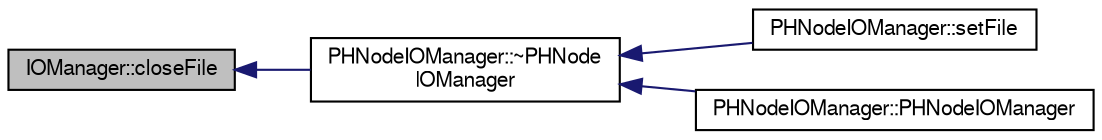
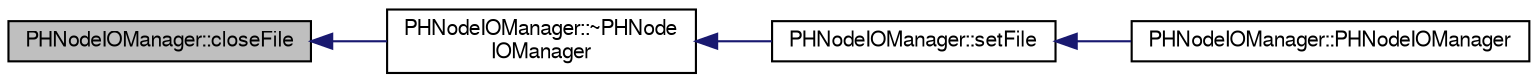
(122, 70) -> (160, 41)
(668, 89) -> (1104, 41)
